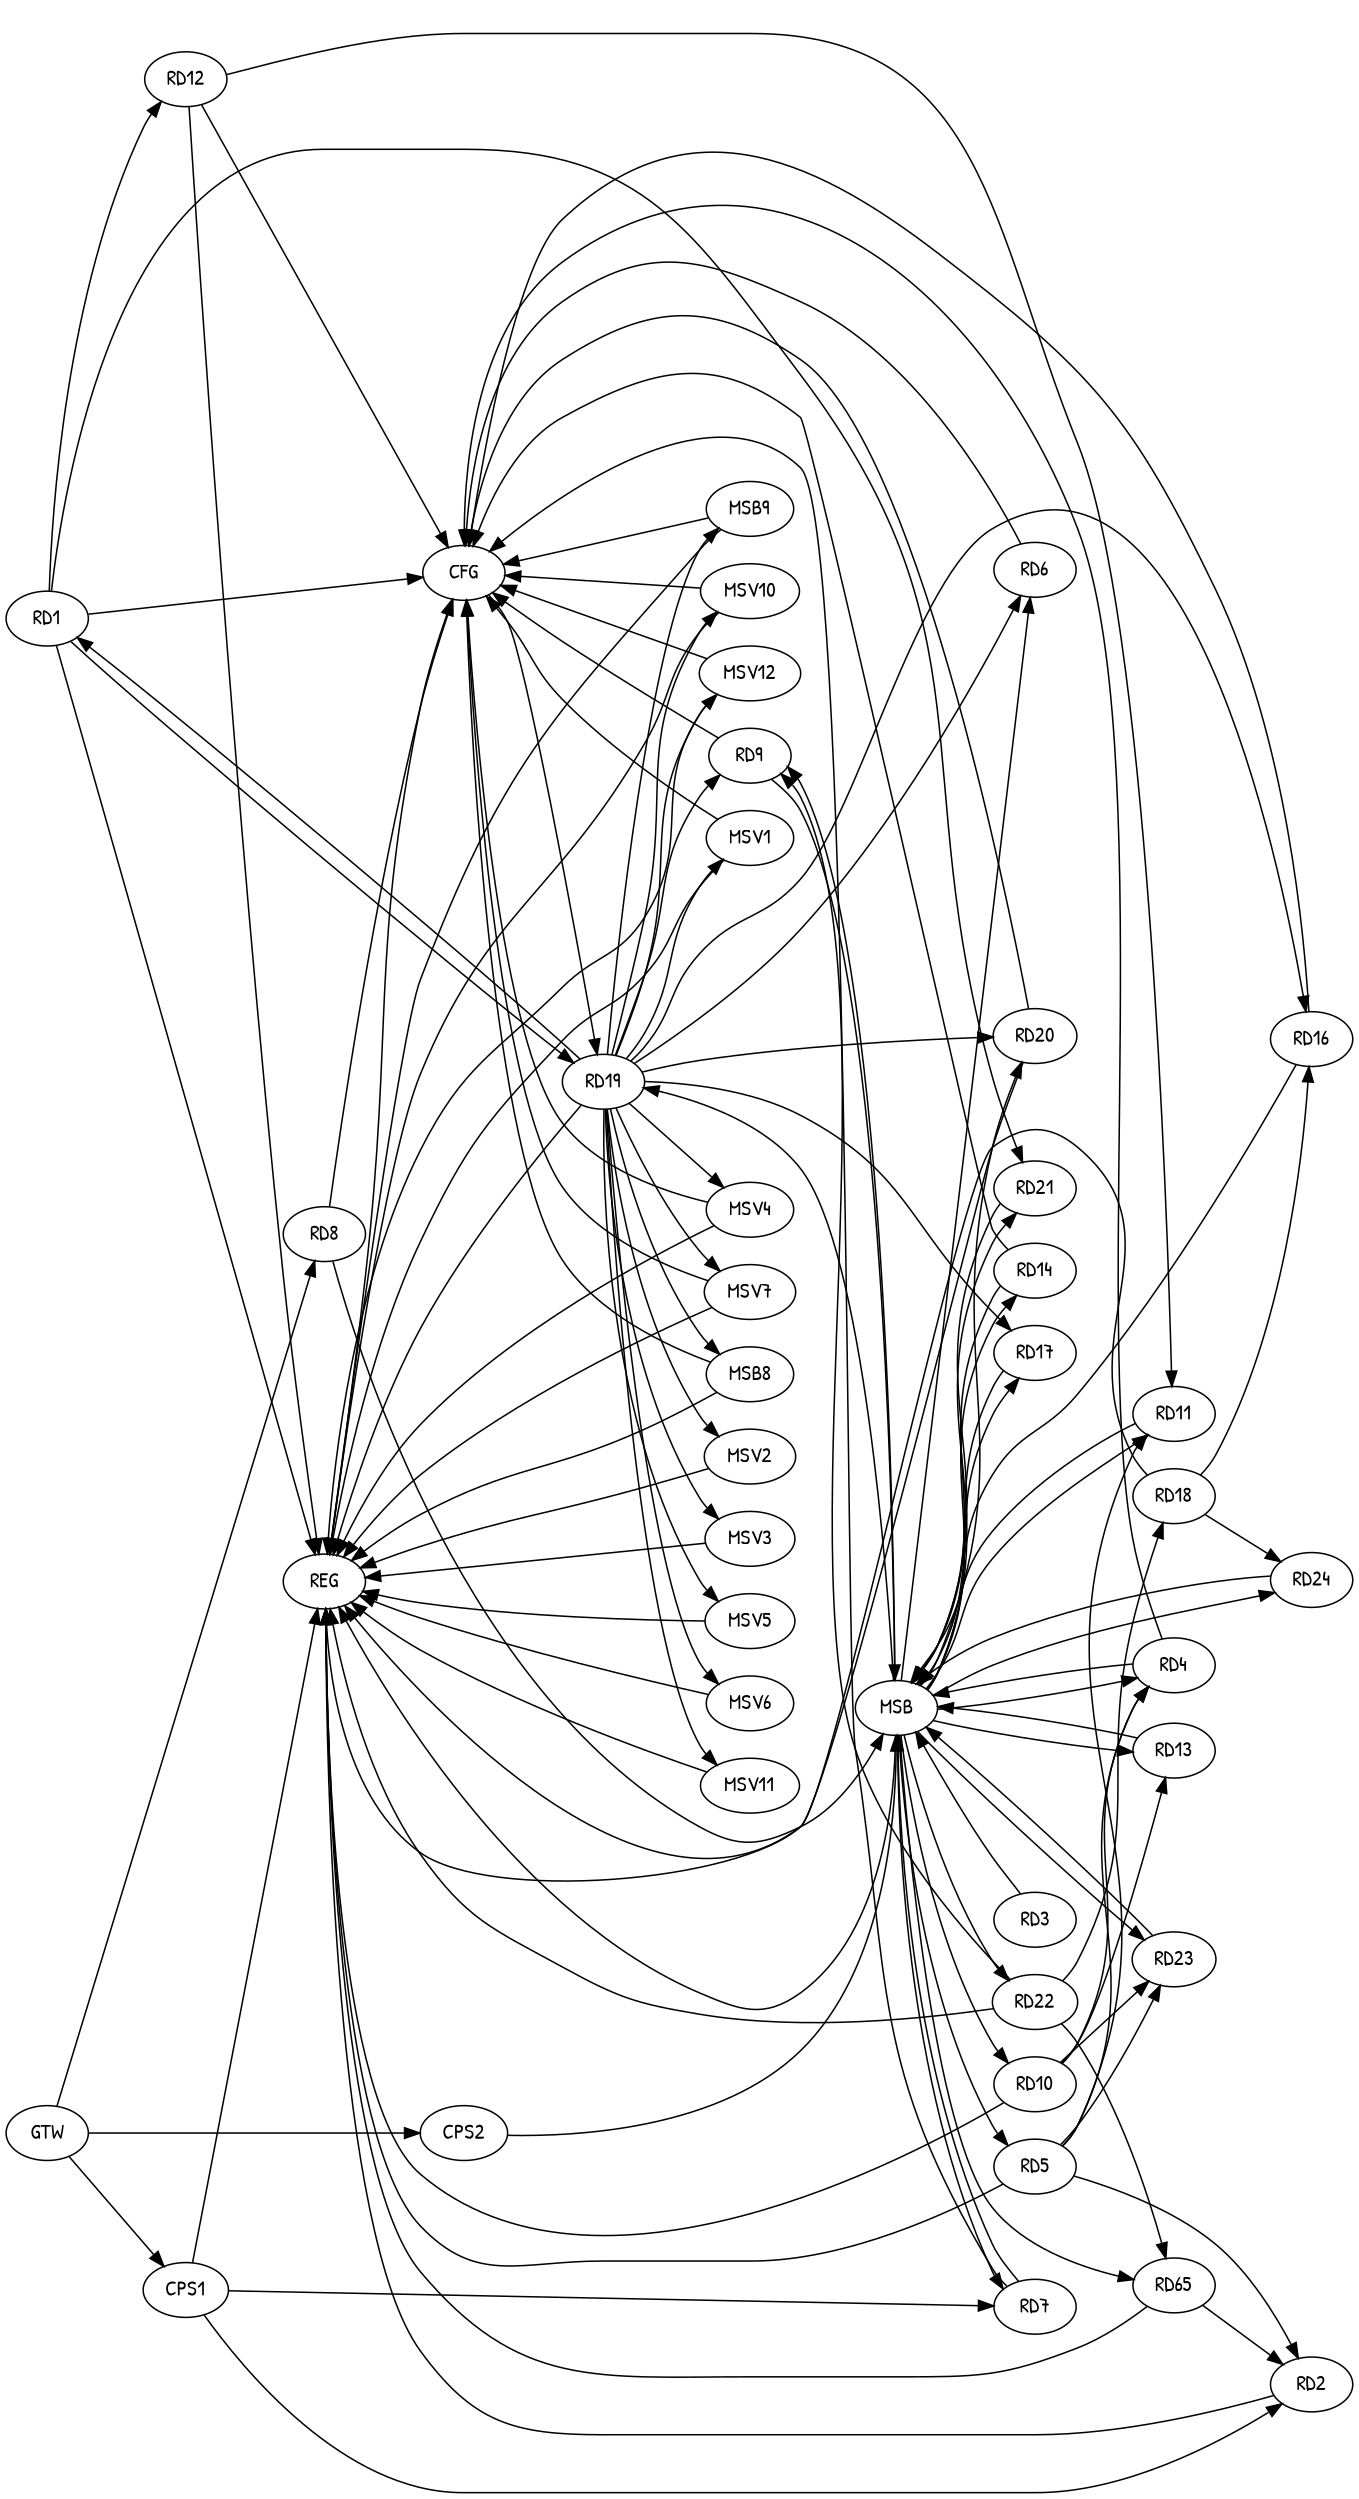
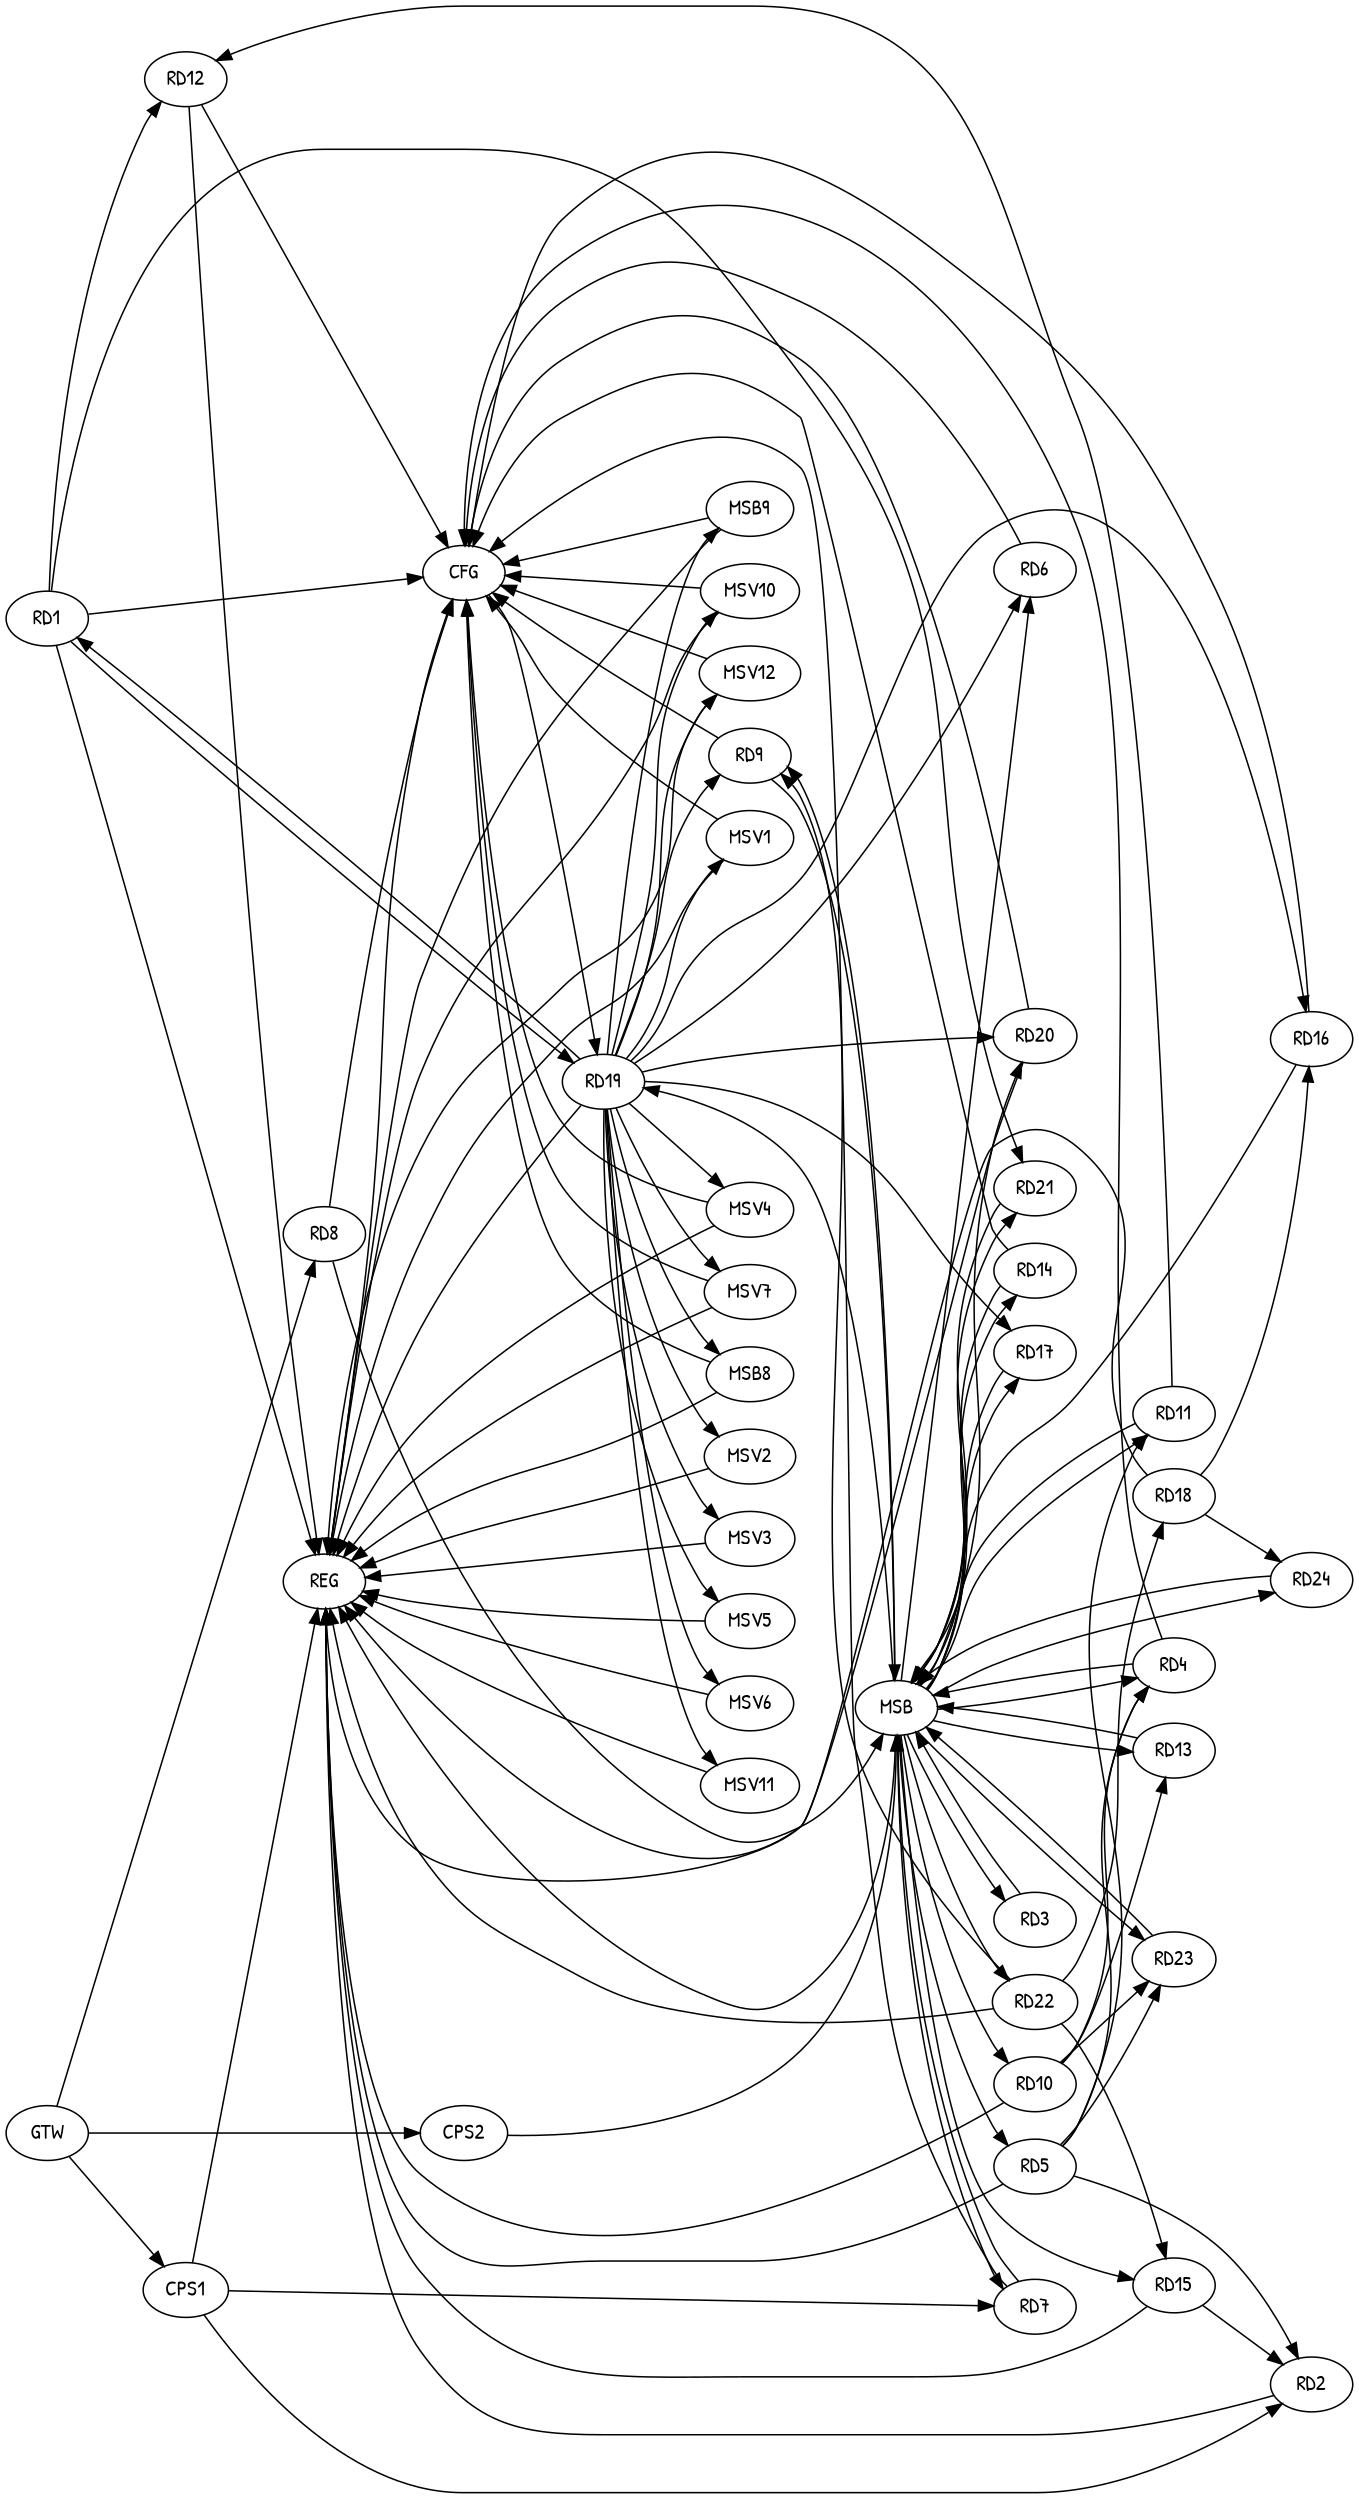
(1049, 366) -> (1075, 408)
none -> (948, 1814)
(1174, 2285) -> (1174, 2285)
